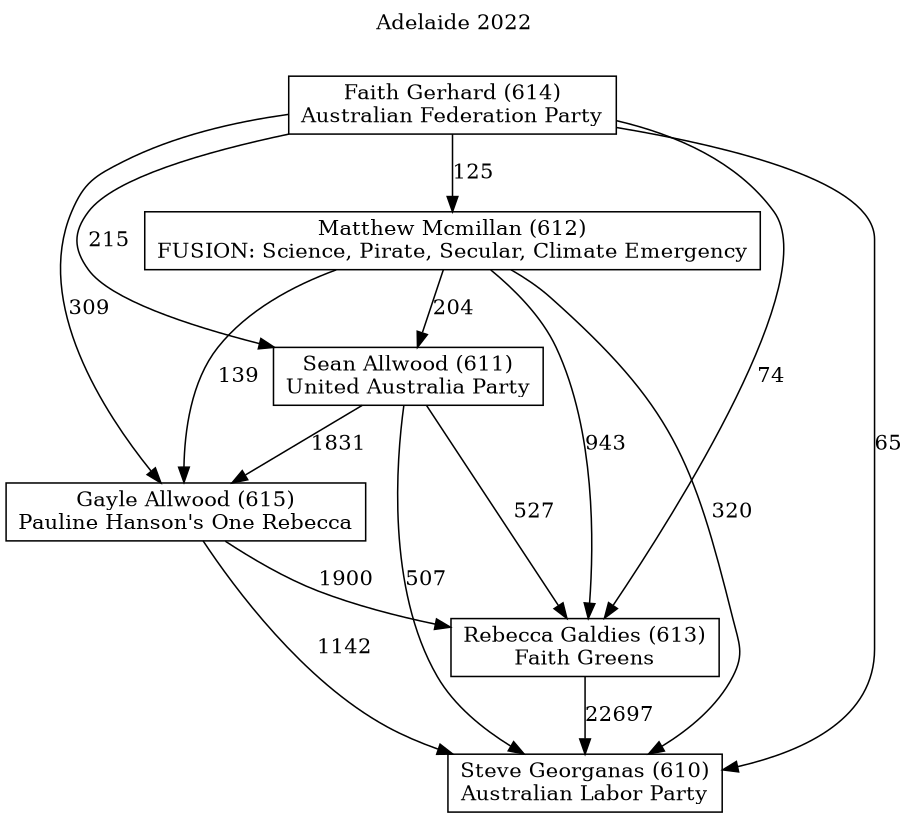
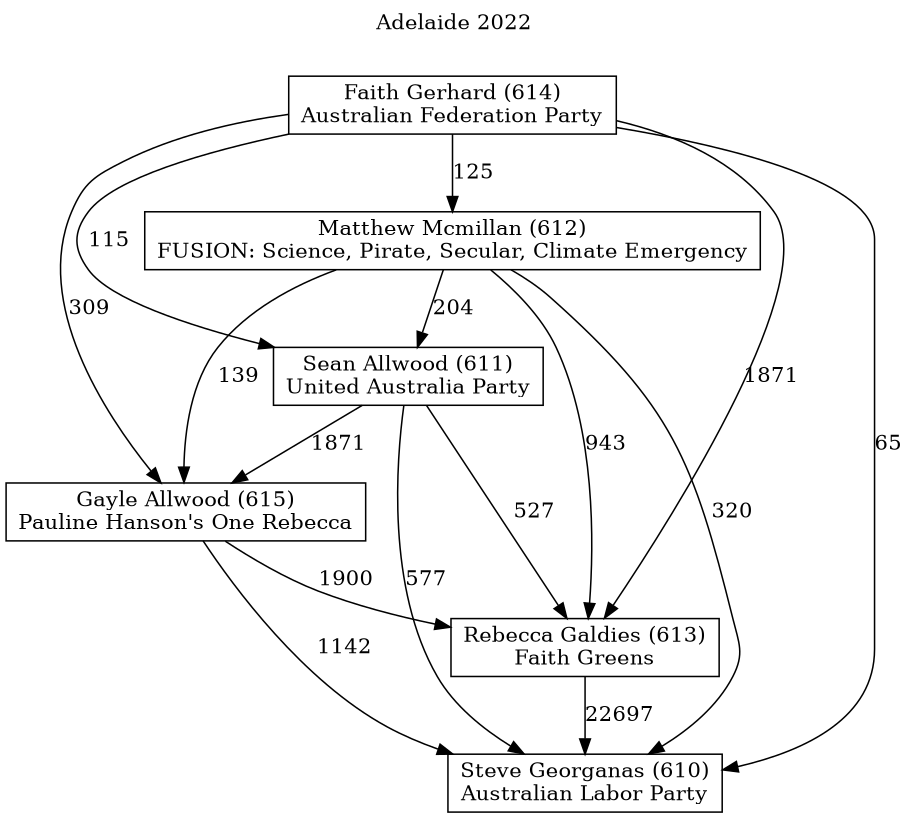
(110, 241) -> (110, 241)
(772, 376) -> (772, 376)
(339, 444) -> (339, 444)
(427, 580) -> (427, 580)
